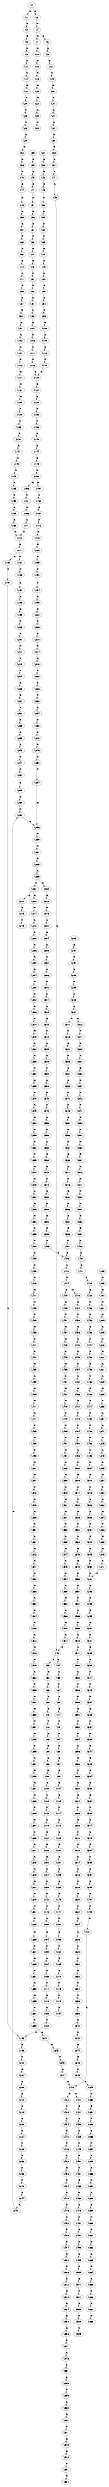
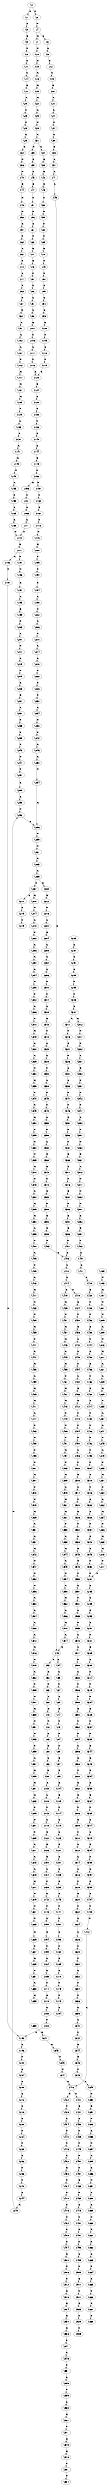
none -> (37, 141)
(34, 2014) -> none
